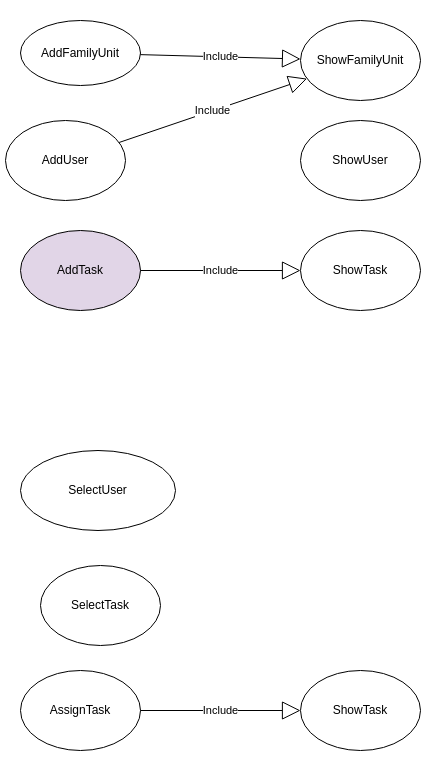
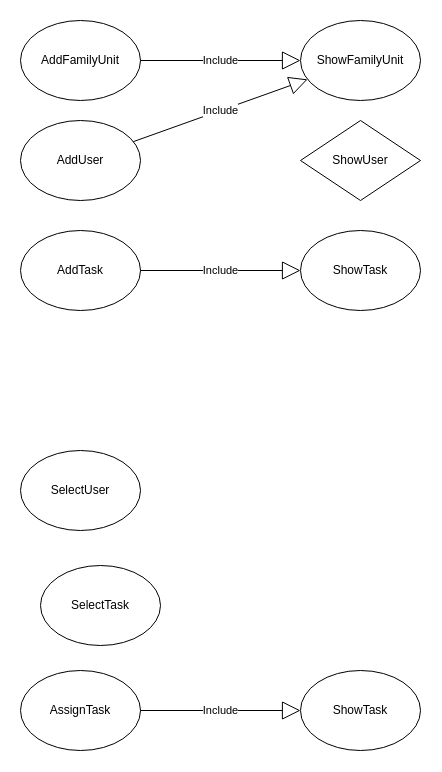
(81, 53) -> (81, 61)
(66, 161) -> (81, 161)
(361, 161) -> (361, 161)
(81, 271) -> (81, 271)
(98, 491) -> (81, 491)
